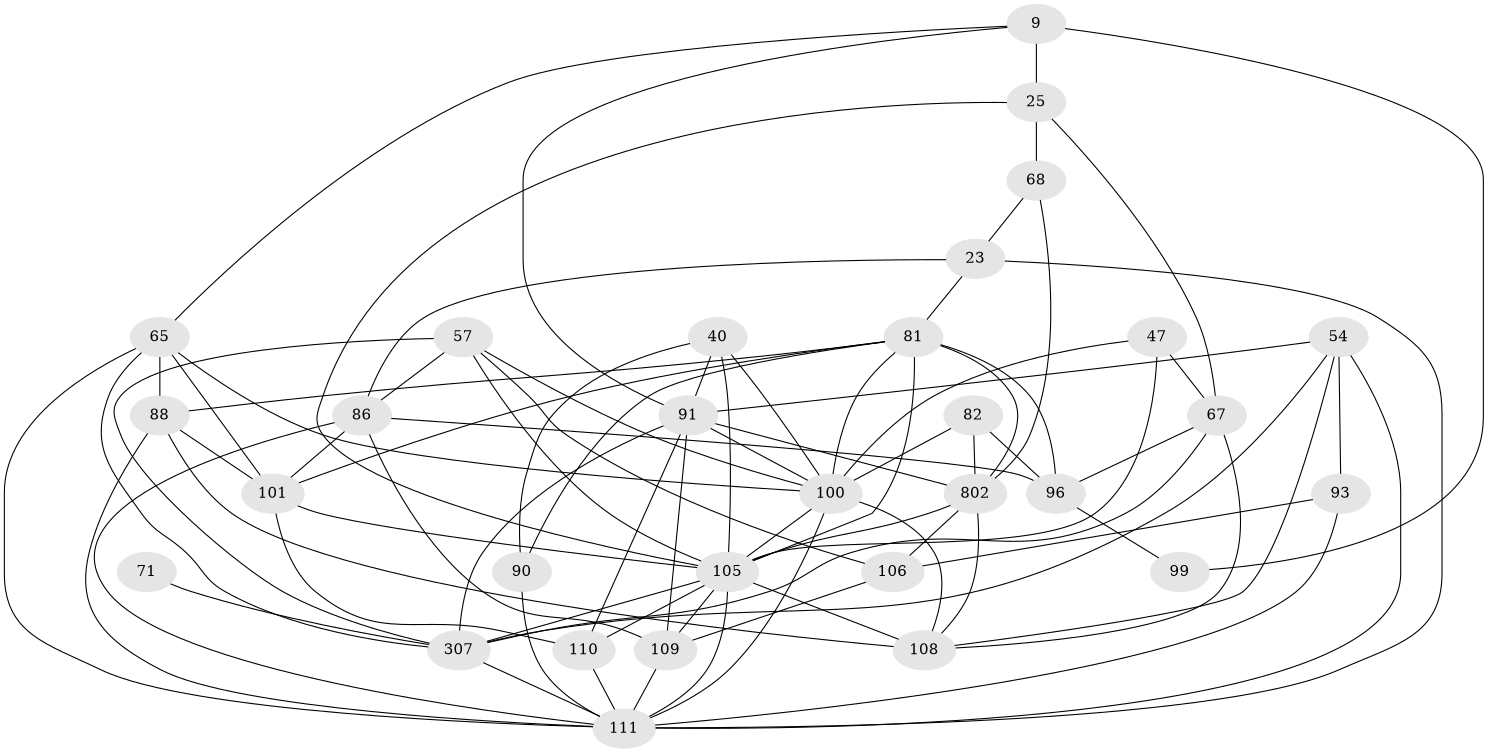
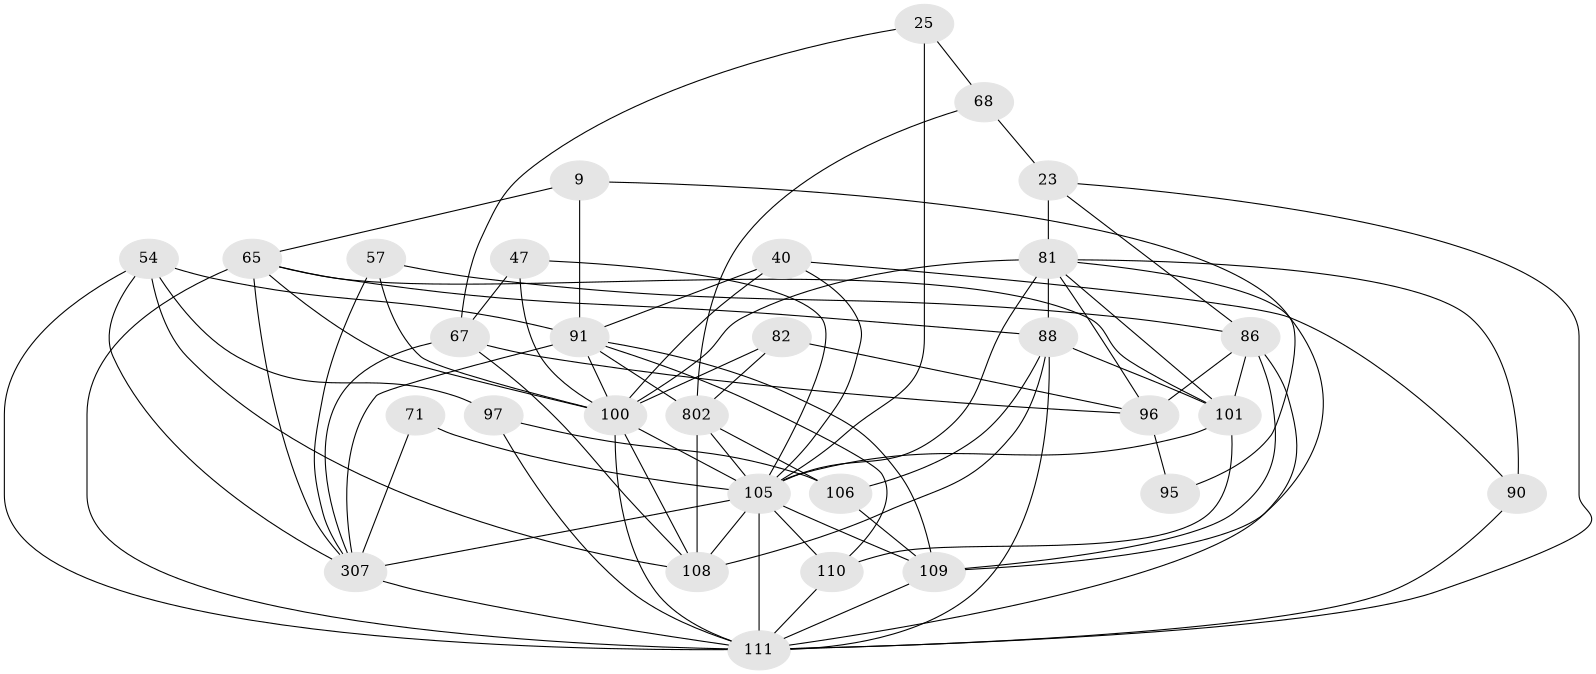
(1036, 63) -> none
(1012, 395) -> (1307, 461)
(575, 485) -> (581, 467)
(667, 491) -> (971, 442)
(1341, 494) -> (494, 415)
(1180, 572) -> (1170, 494)
